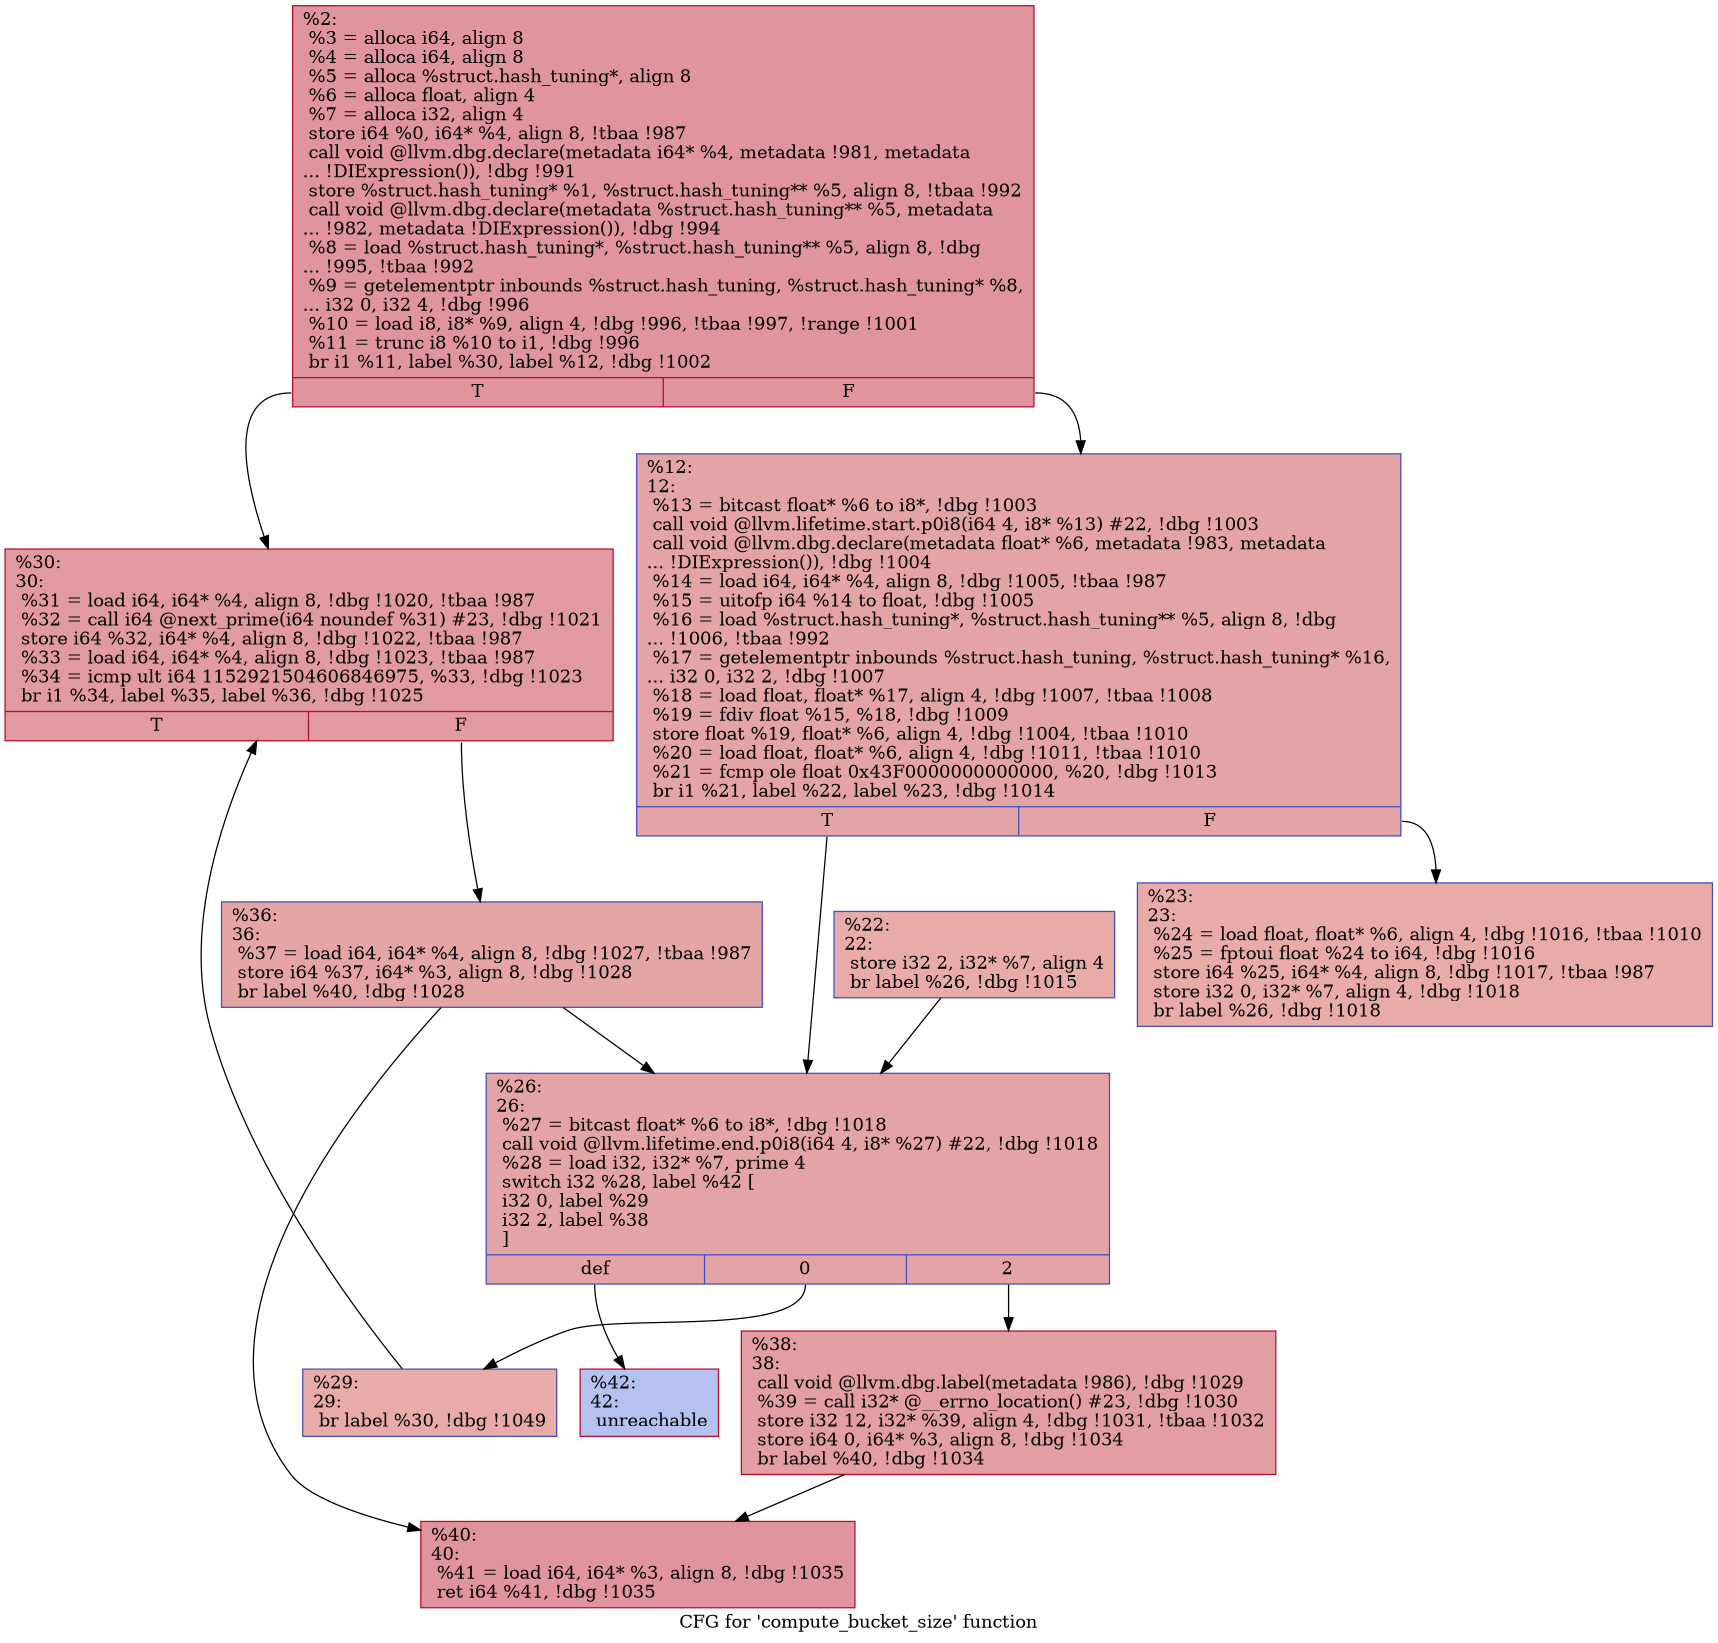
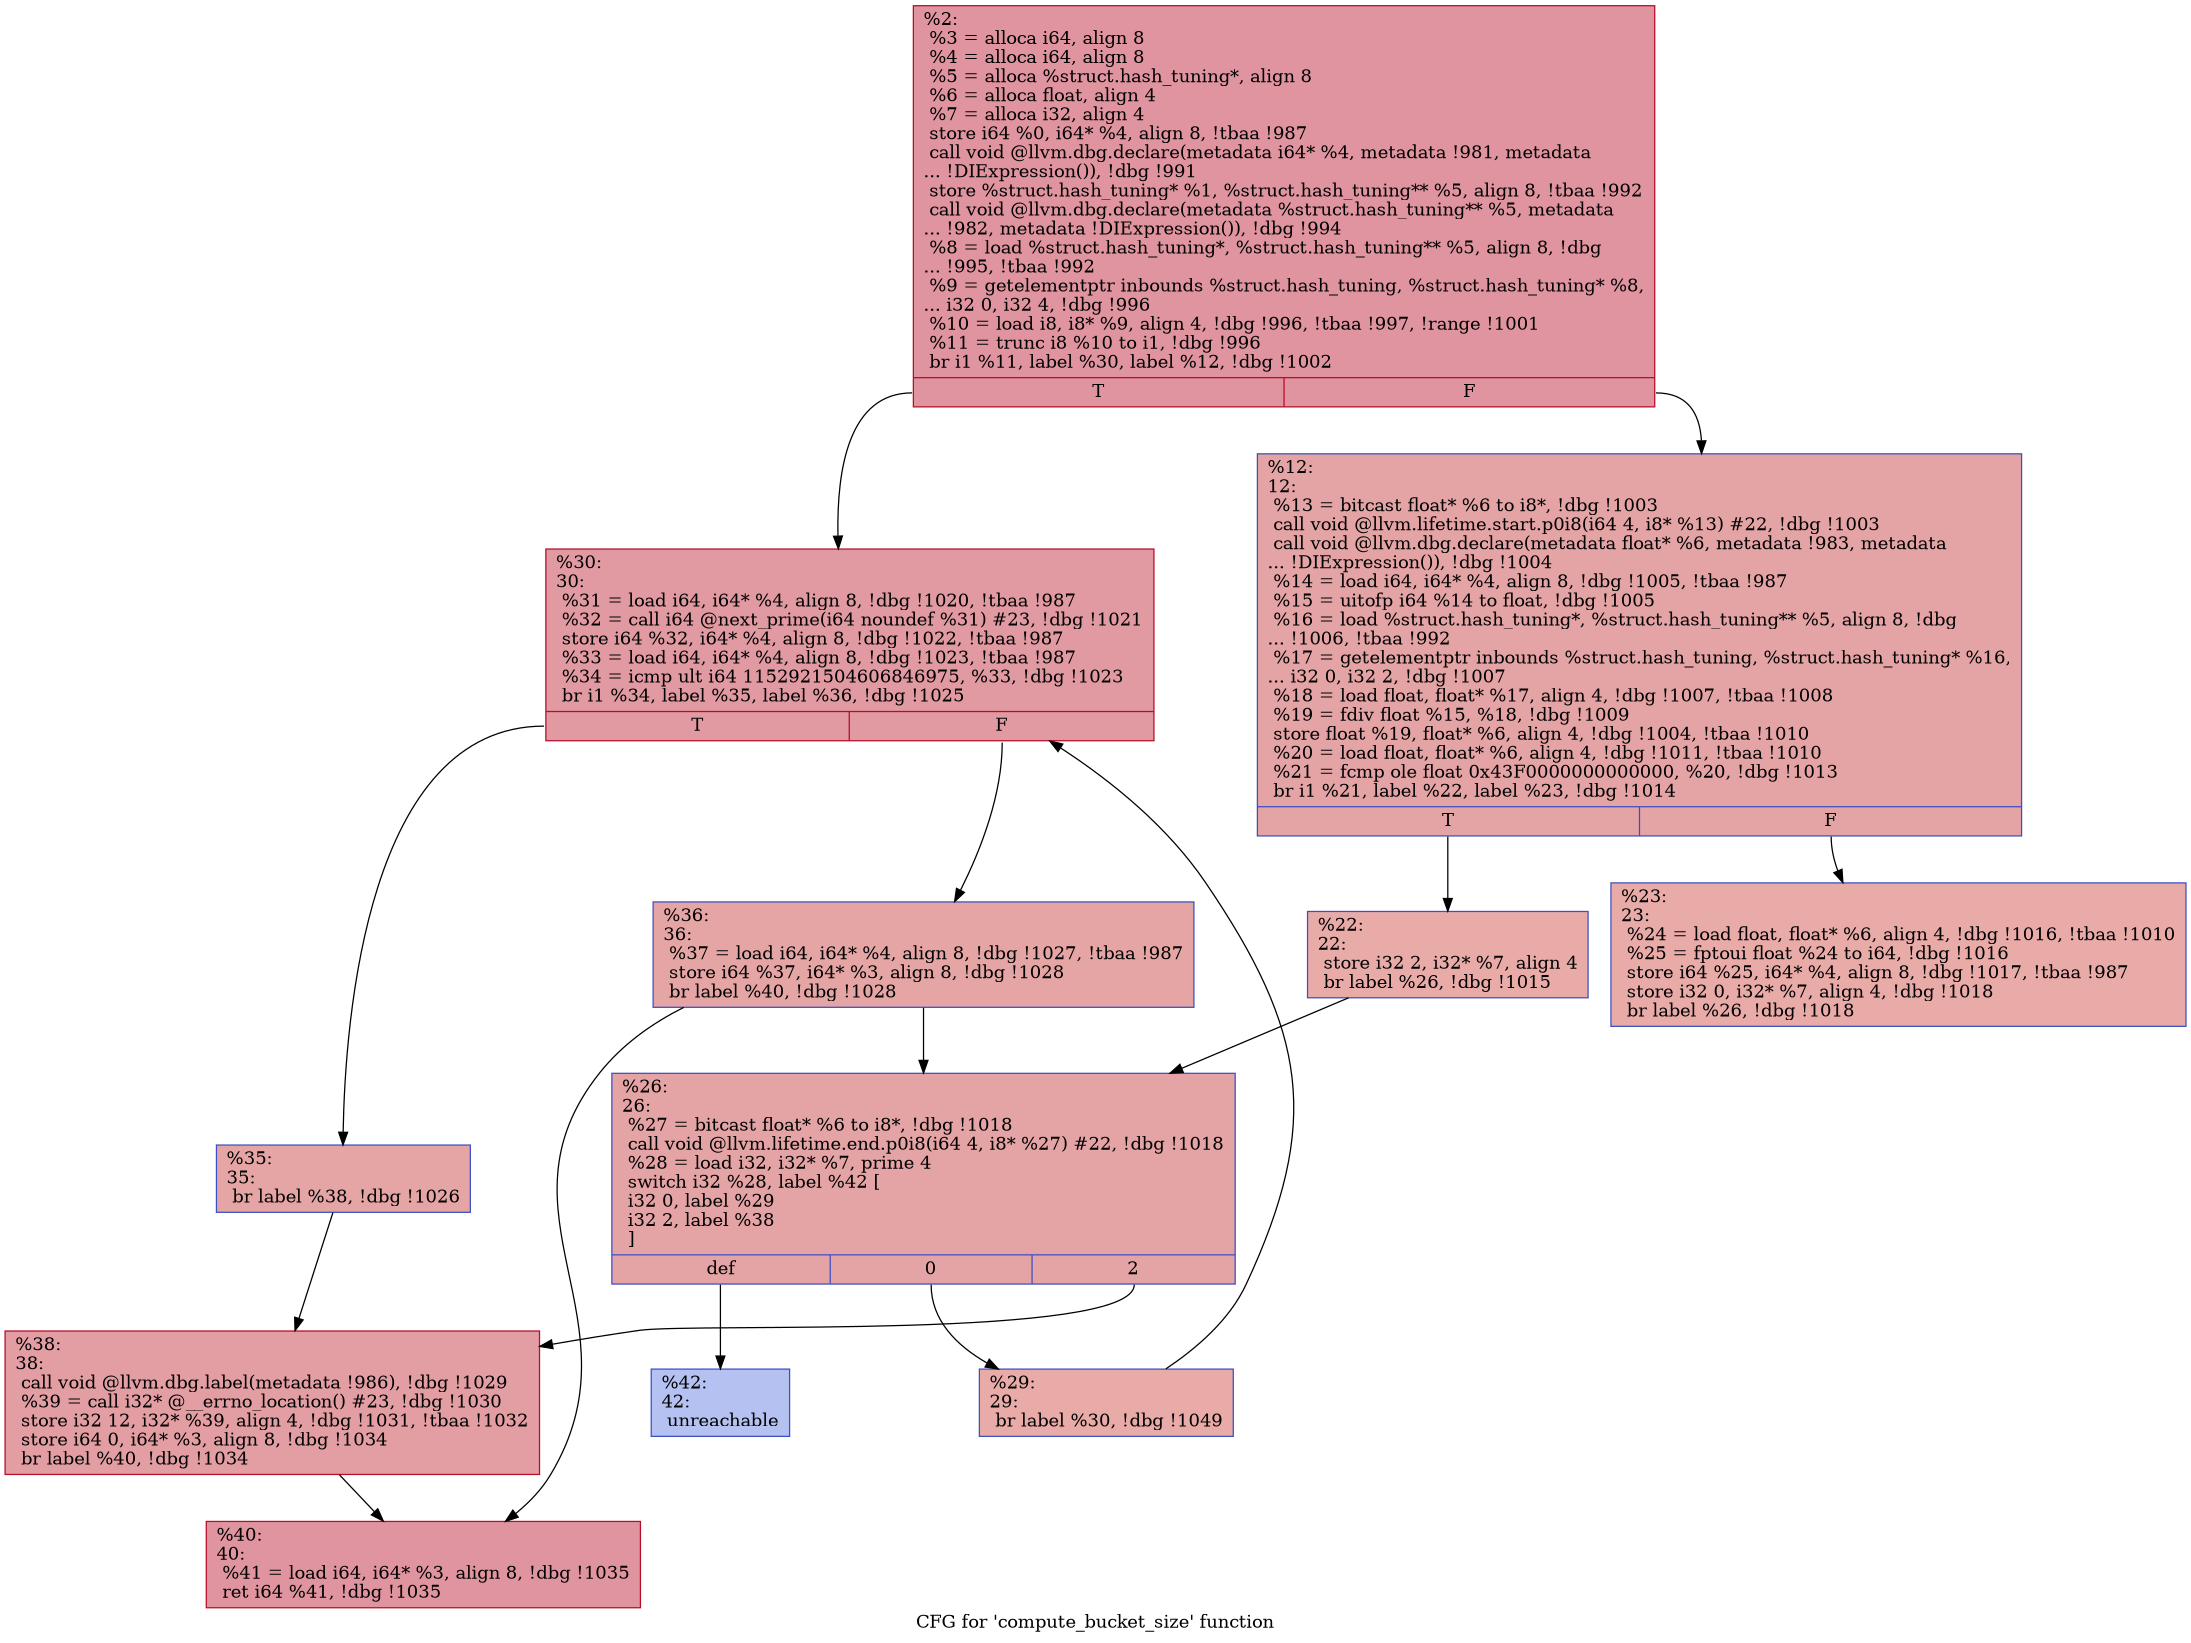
(818, 948) -> (1448, 867)
none -> (343, 1179)
(649, 1403) -> (720, 1403)
